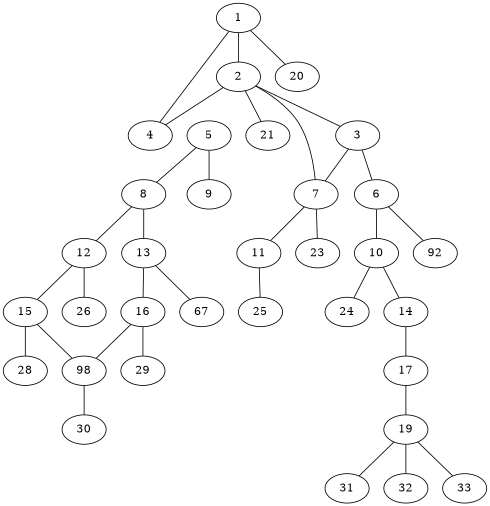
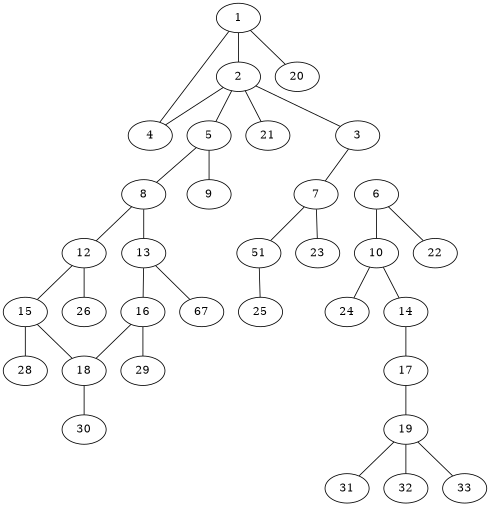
(299, 124) -> (224, 106)
(367, 165) -> none
(259, 253) -> (259, 253)
(435, 253) -> (435, 253)
(84, 371) -> (84, 371)
